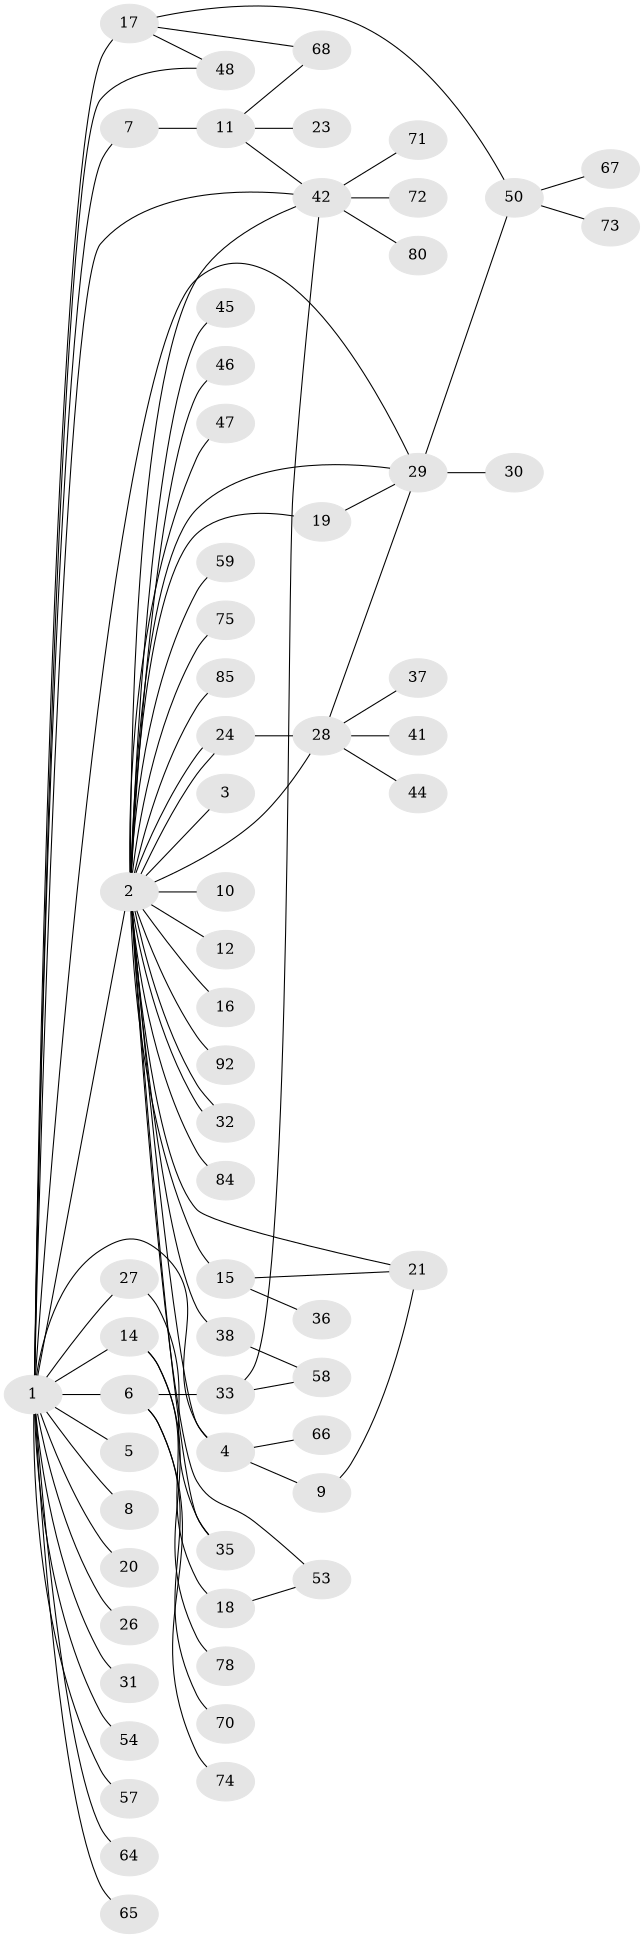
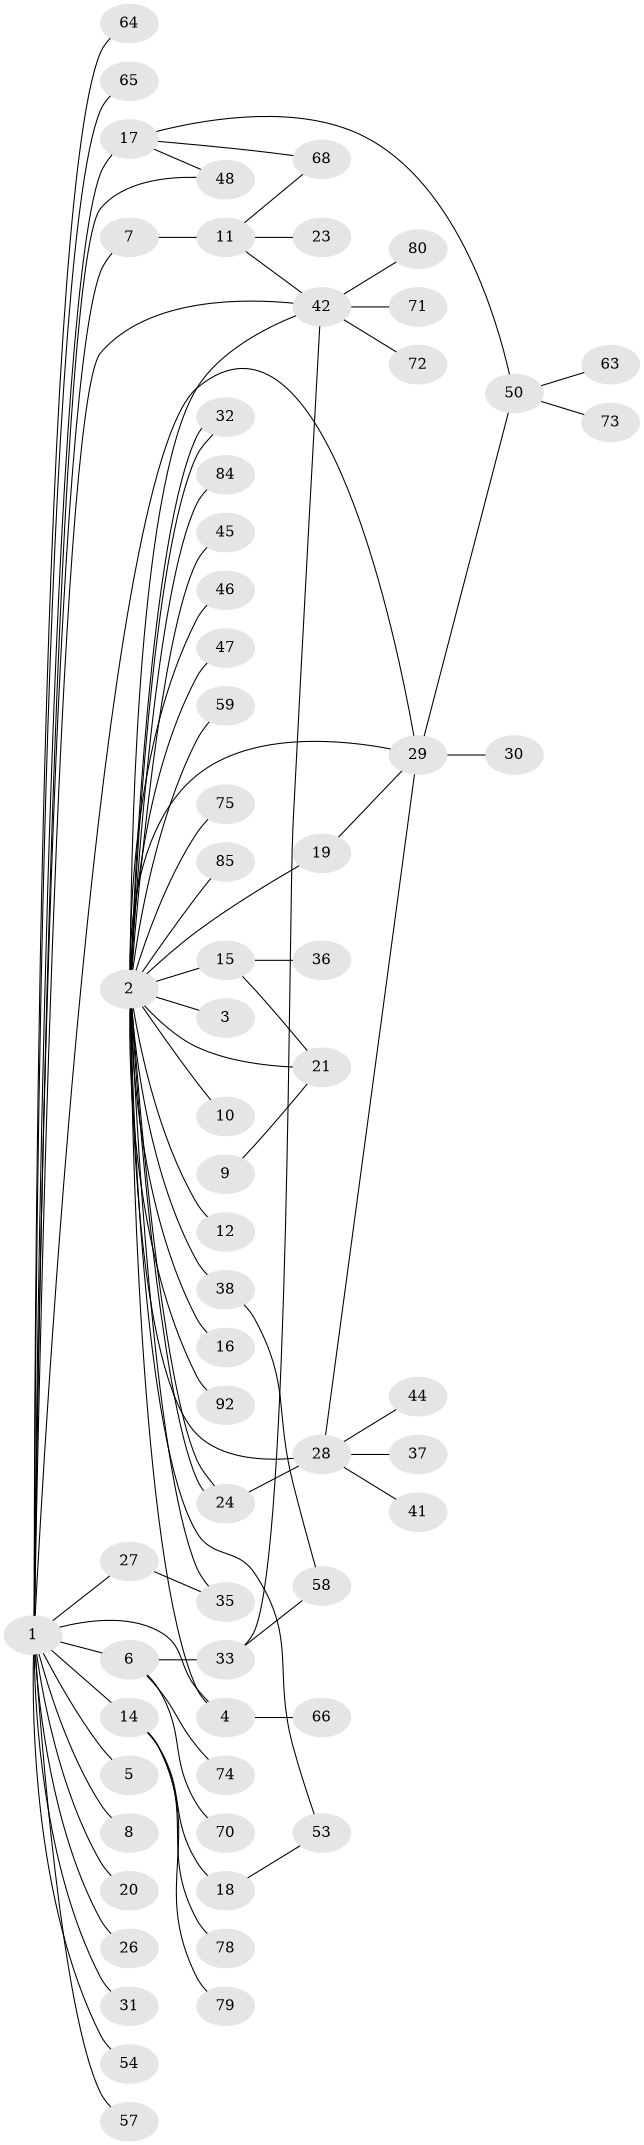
(611, 169) -> (611, 365)
(81, 1143) -> none
(274, 1473) -> none
none -> (226, 2006)
